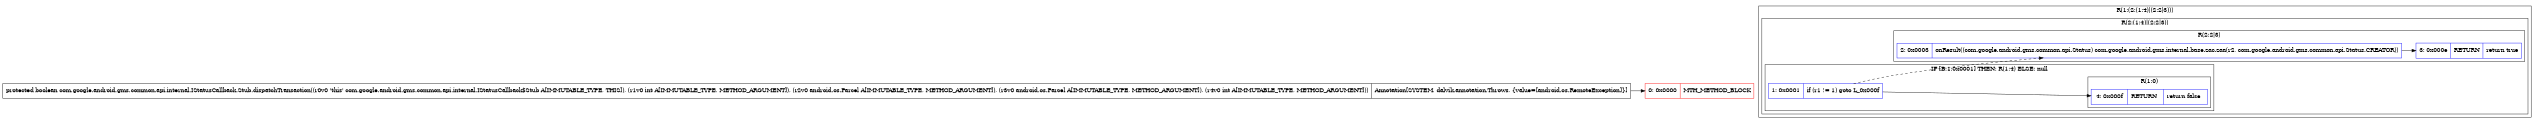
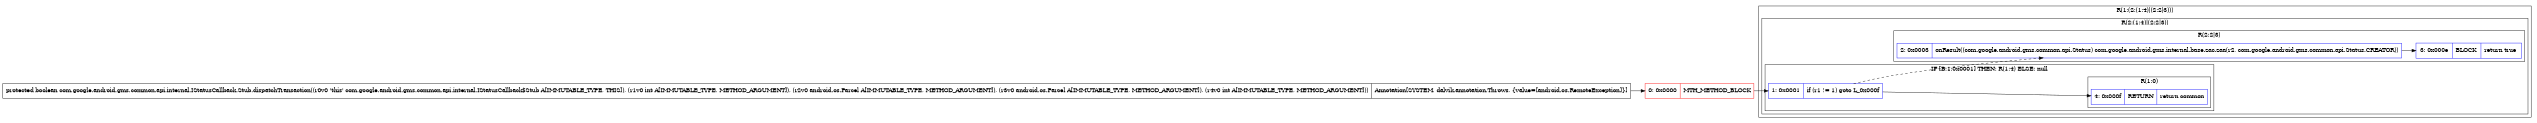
(2467, 50) -> (2466, 50)
none -> (1759, 91)
(2184, 97) -> (2182, 97)
